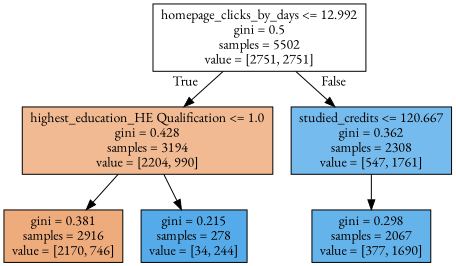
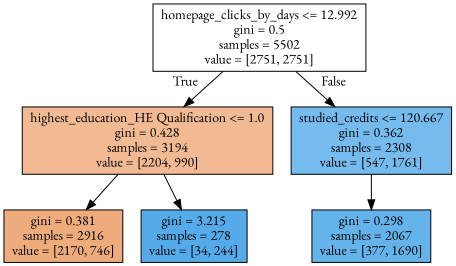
(194, 236) -> (194, 236)
